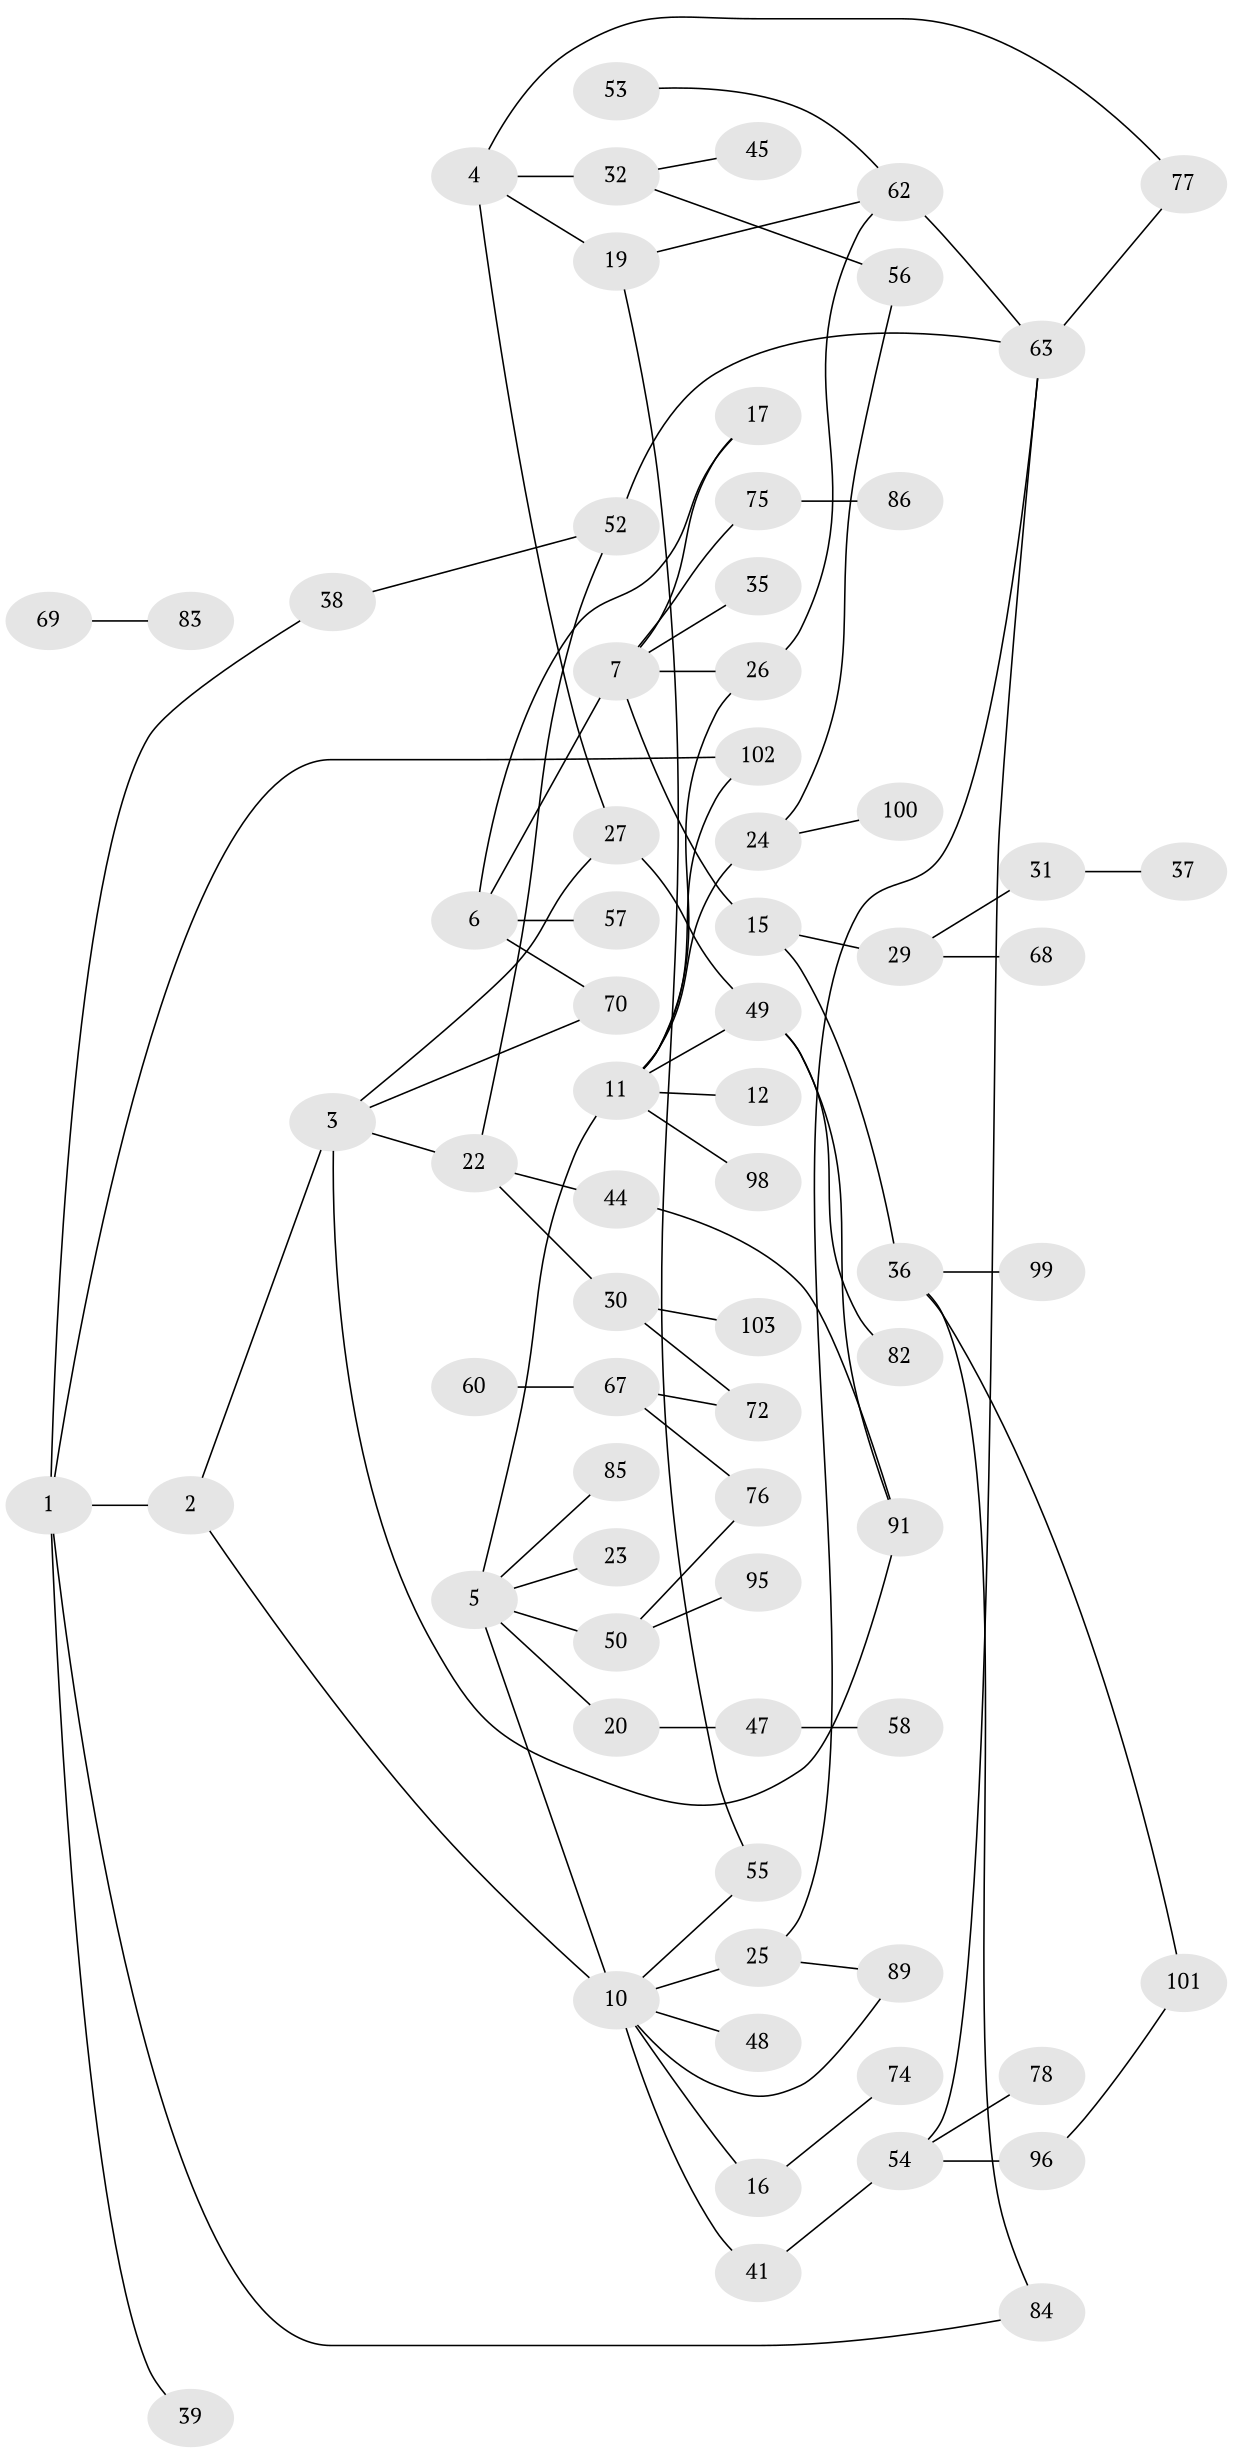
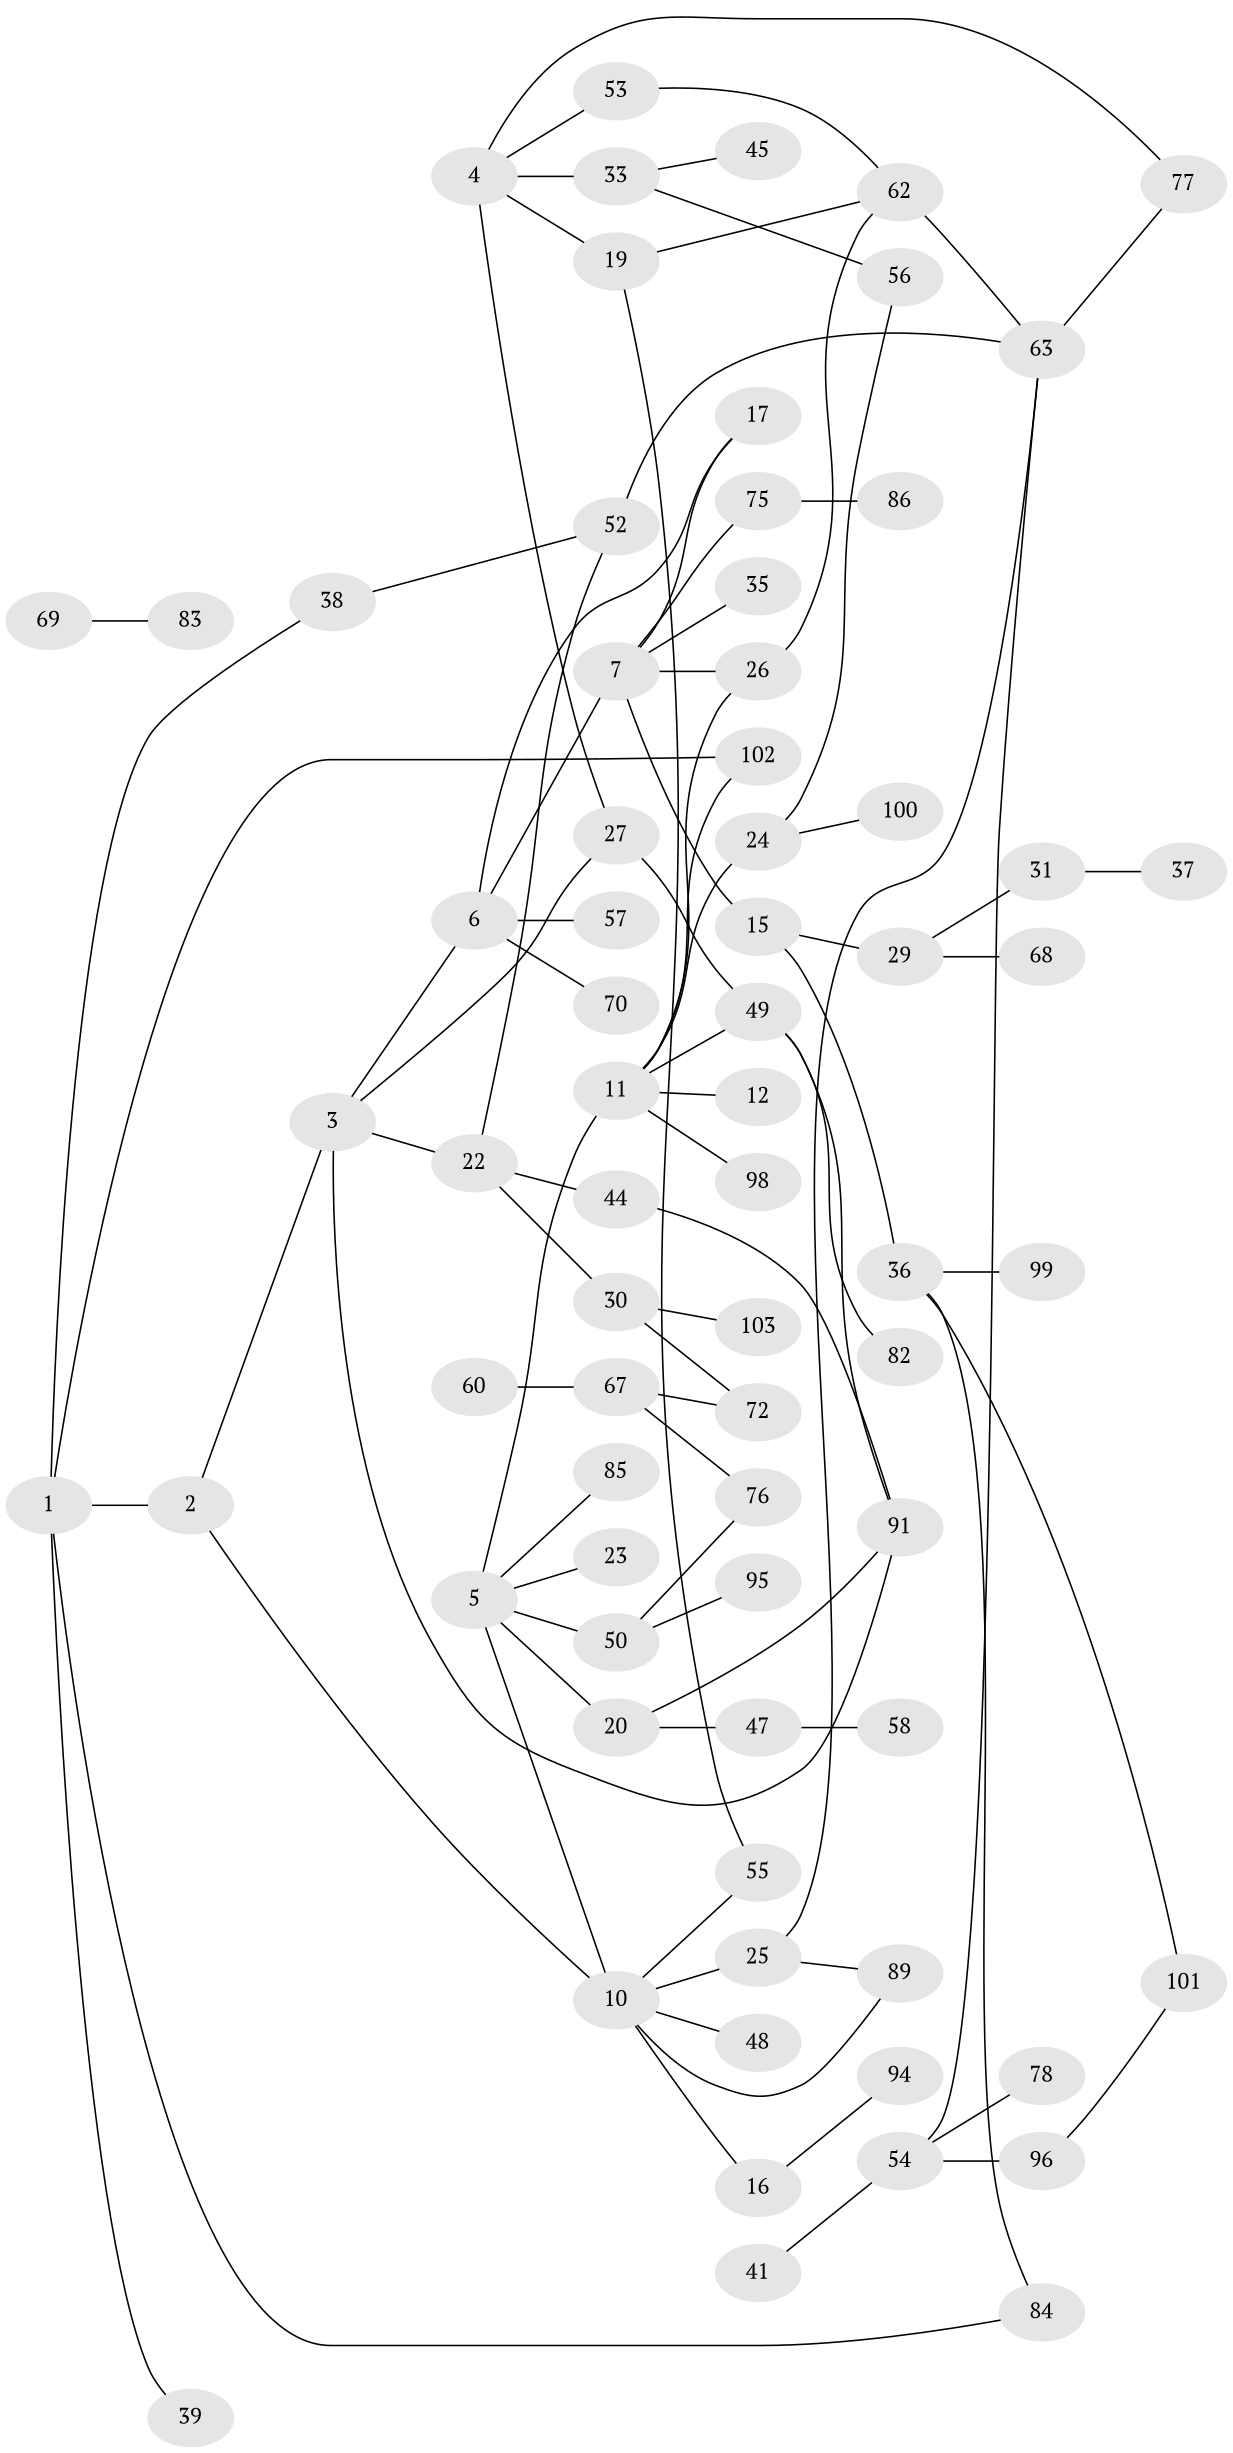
none -> (545, 134)
(616, 176) -> (616, 176)
(475, 1064) -> (403, 1022)
none -> (774, 1644)
(900, 2076) -> (900, 2076)
(670, 2144) -> none
